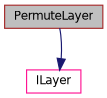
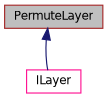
(61, 43) -> (46, 55)
